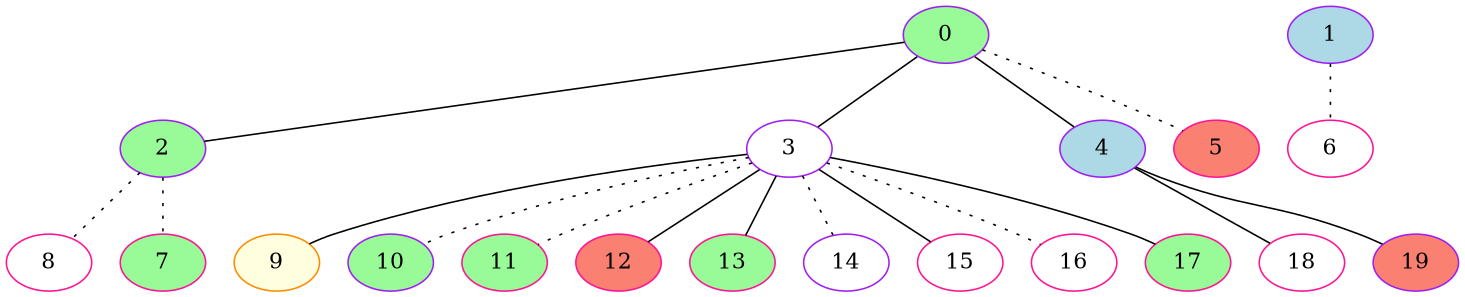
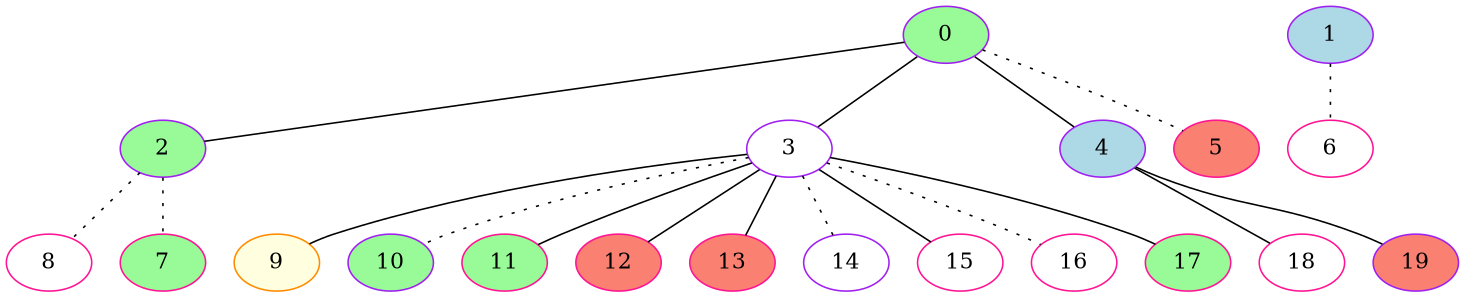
(644, 202) -> (644, 202)
(732, 263) -> (732, 263)
